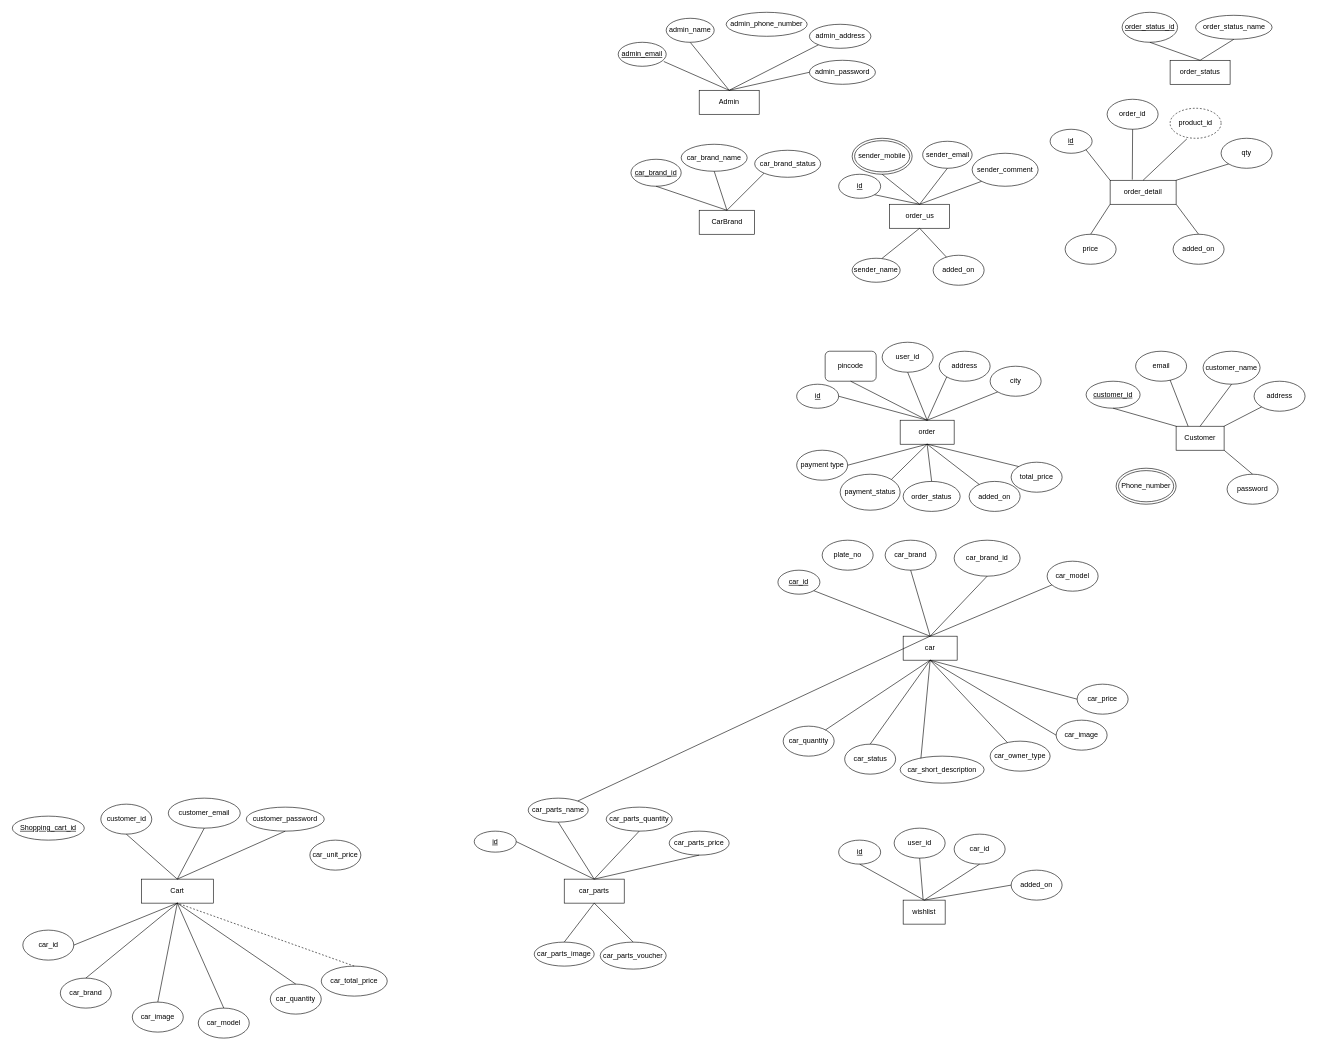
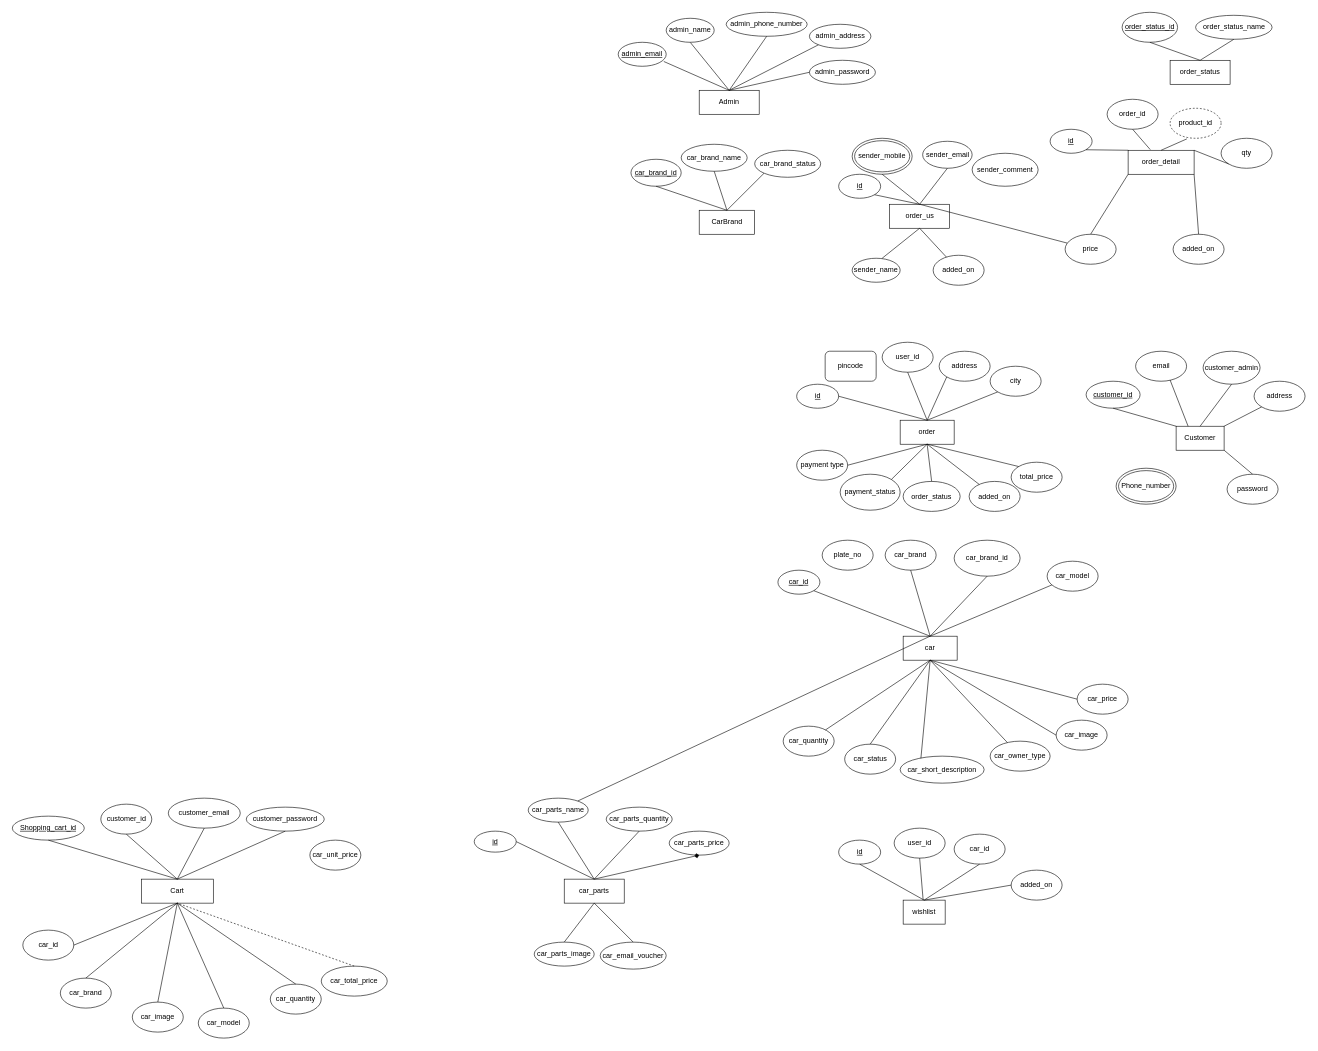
none -> (749, 62)
(952, 192) -> (994, 224)
(1143, 192) -> (1161, 162)
(1232, 368) -> (1232, 368)
(888, 400) -> none
(696, 856) -> (694, 857)
none -> (111, 859)
(633, 956) -> (633, 956)
